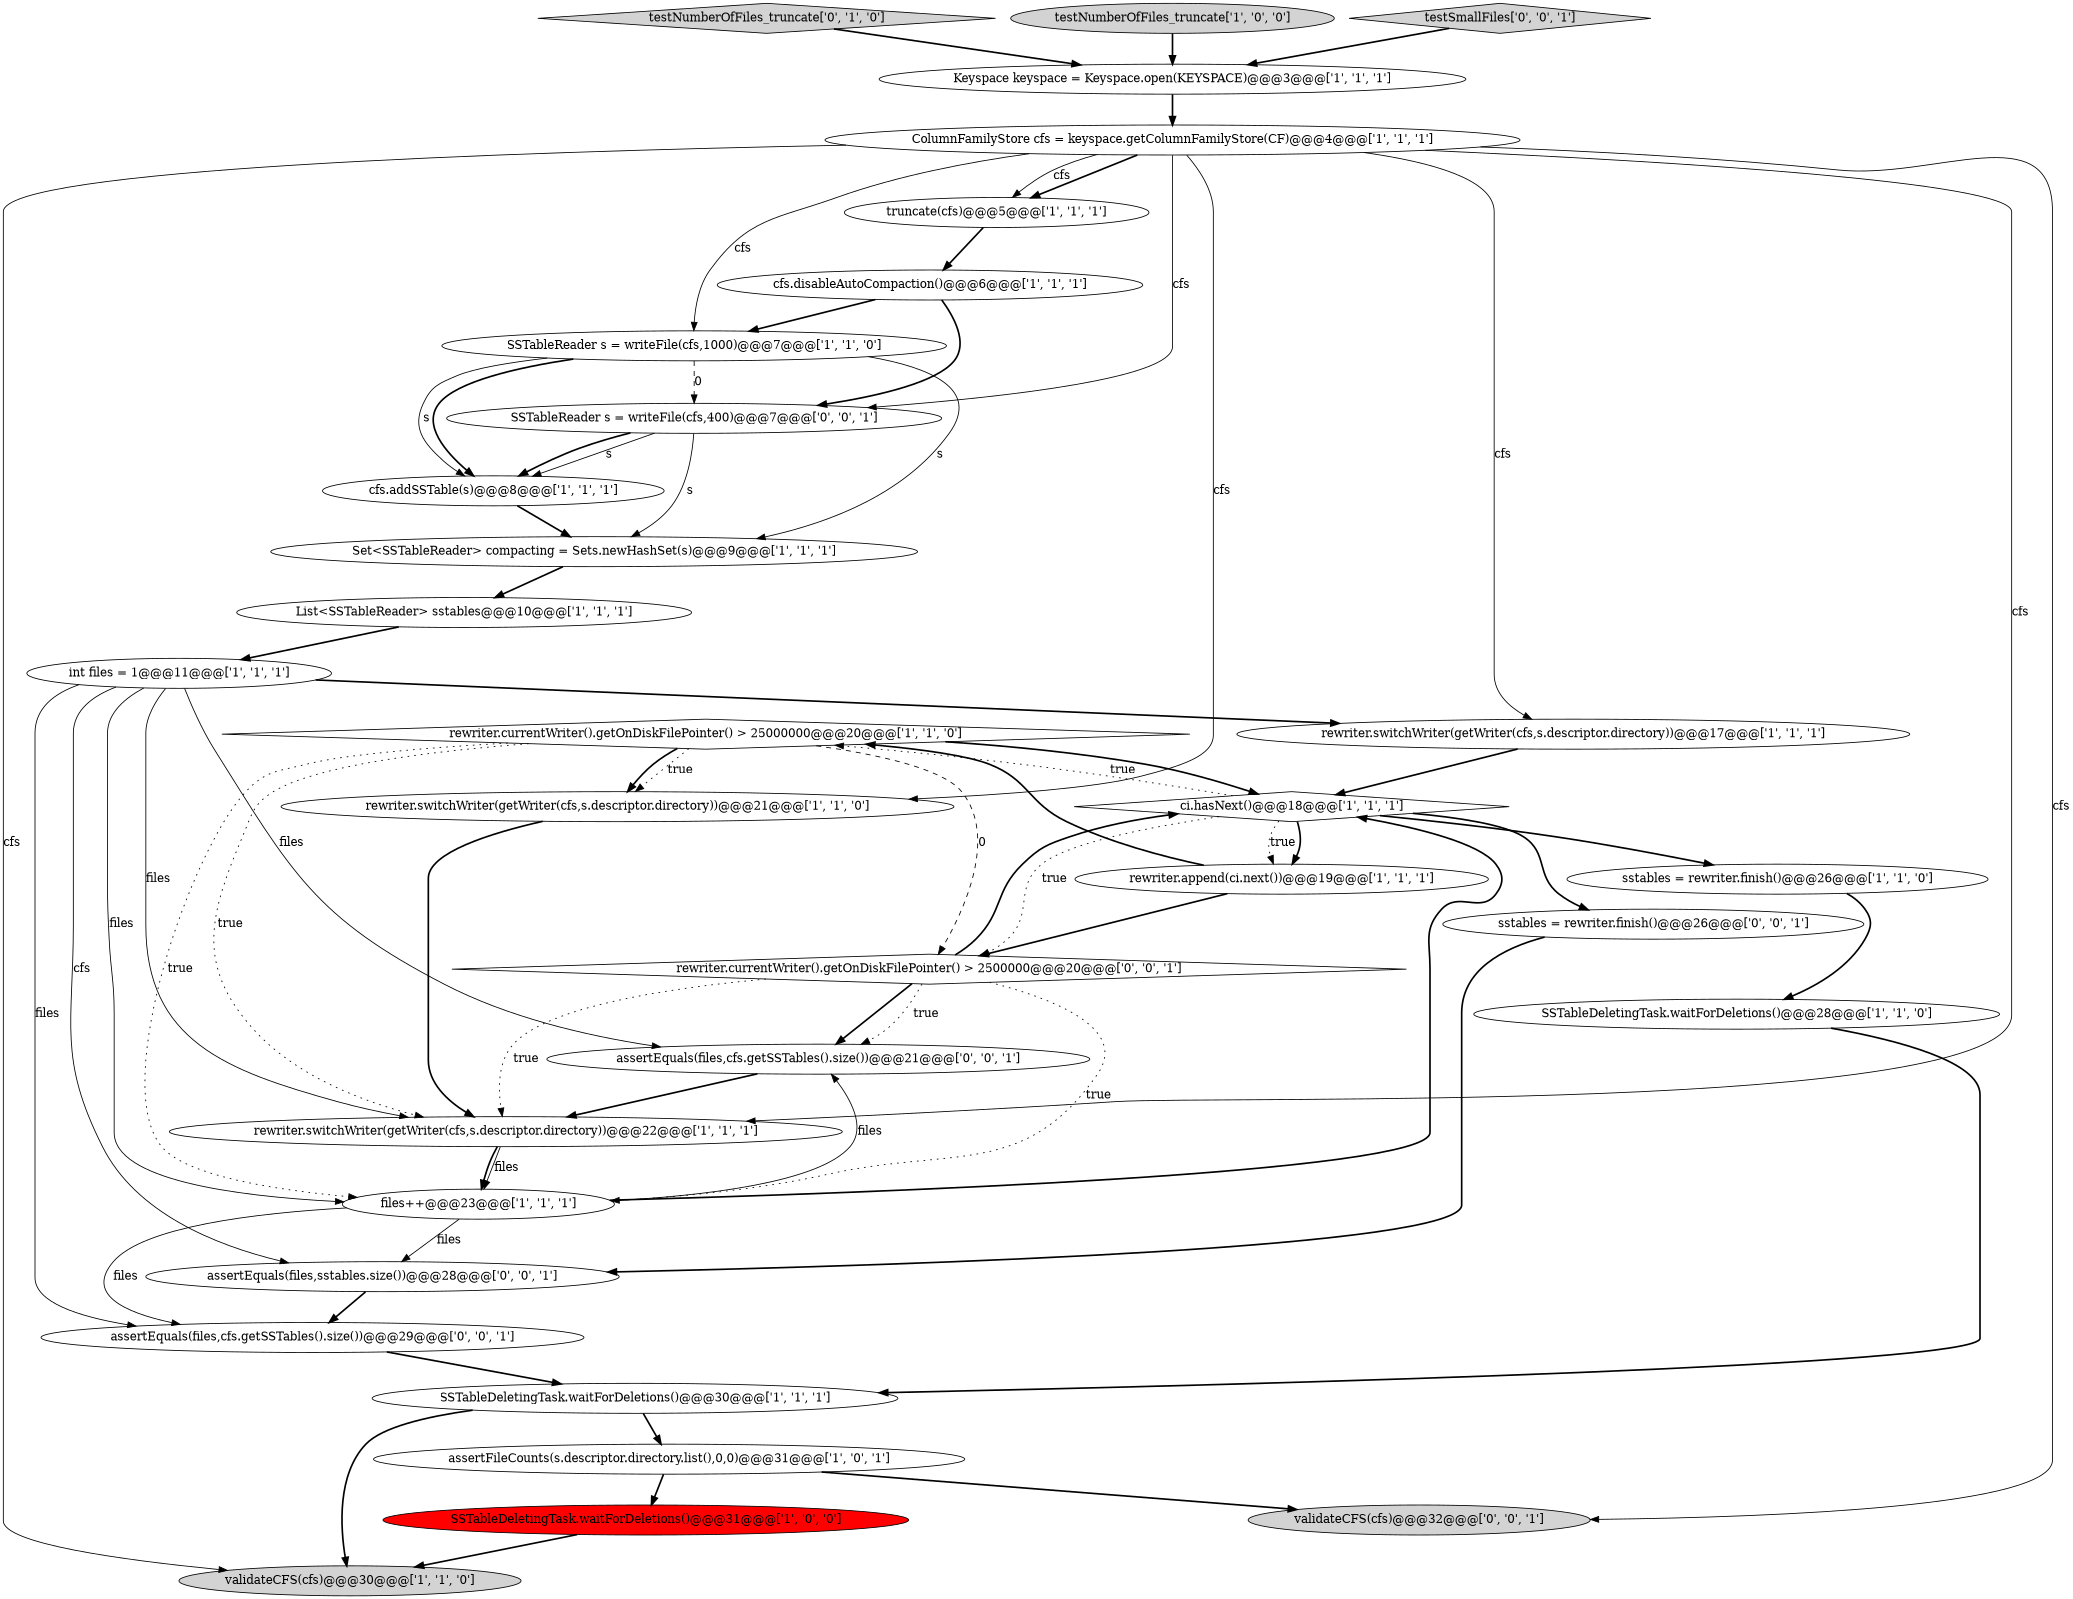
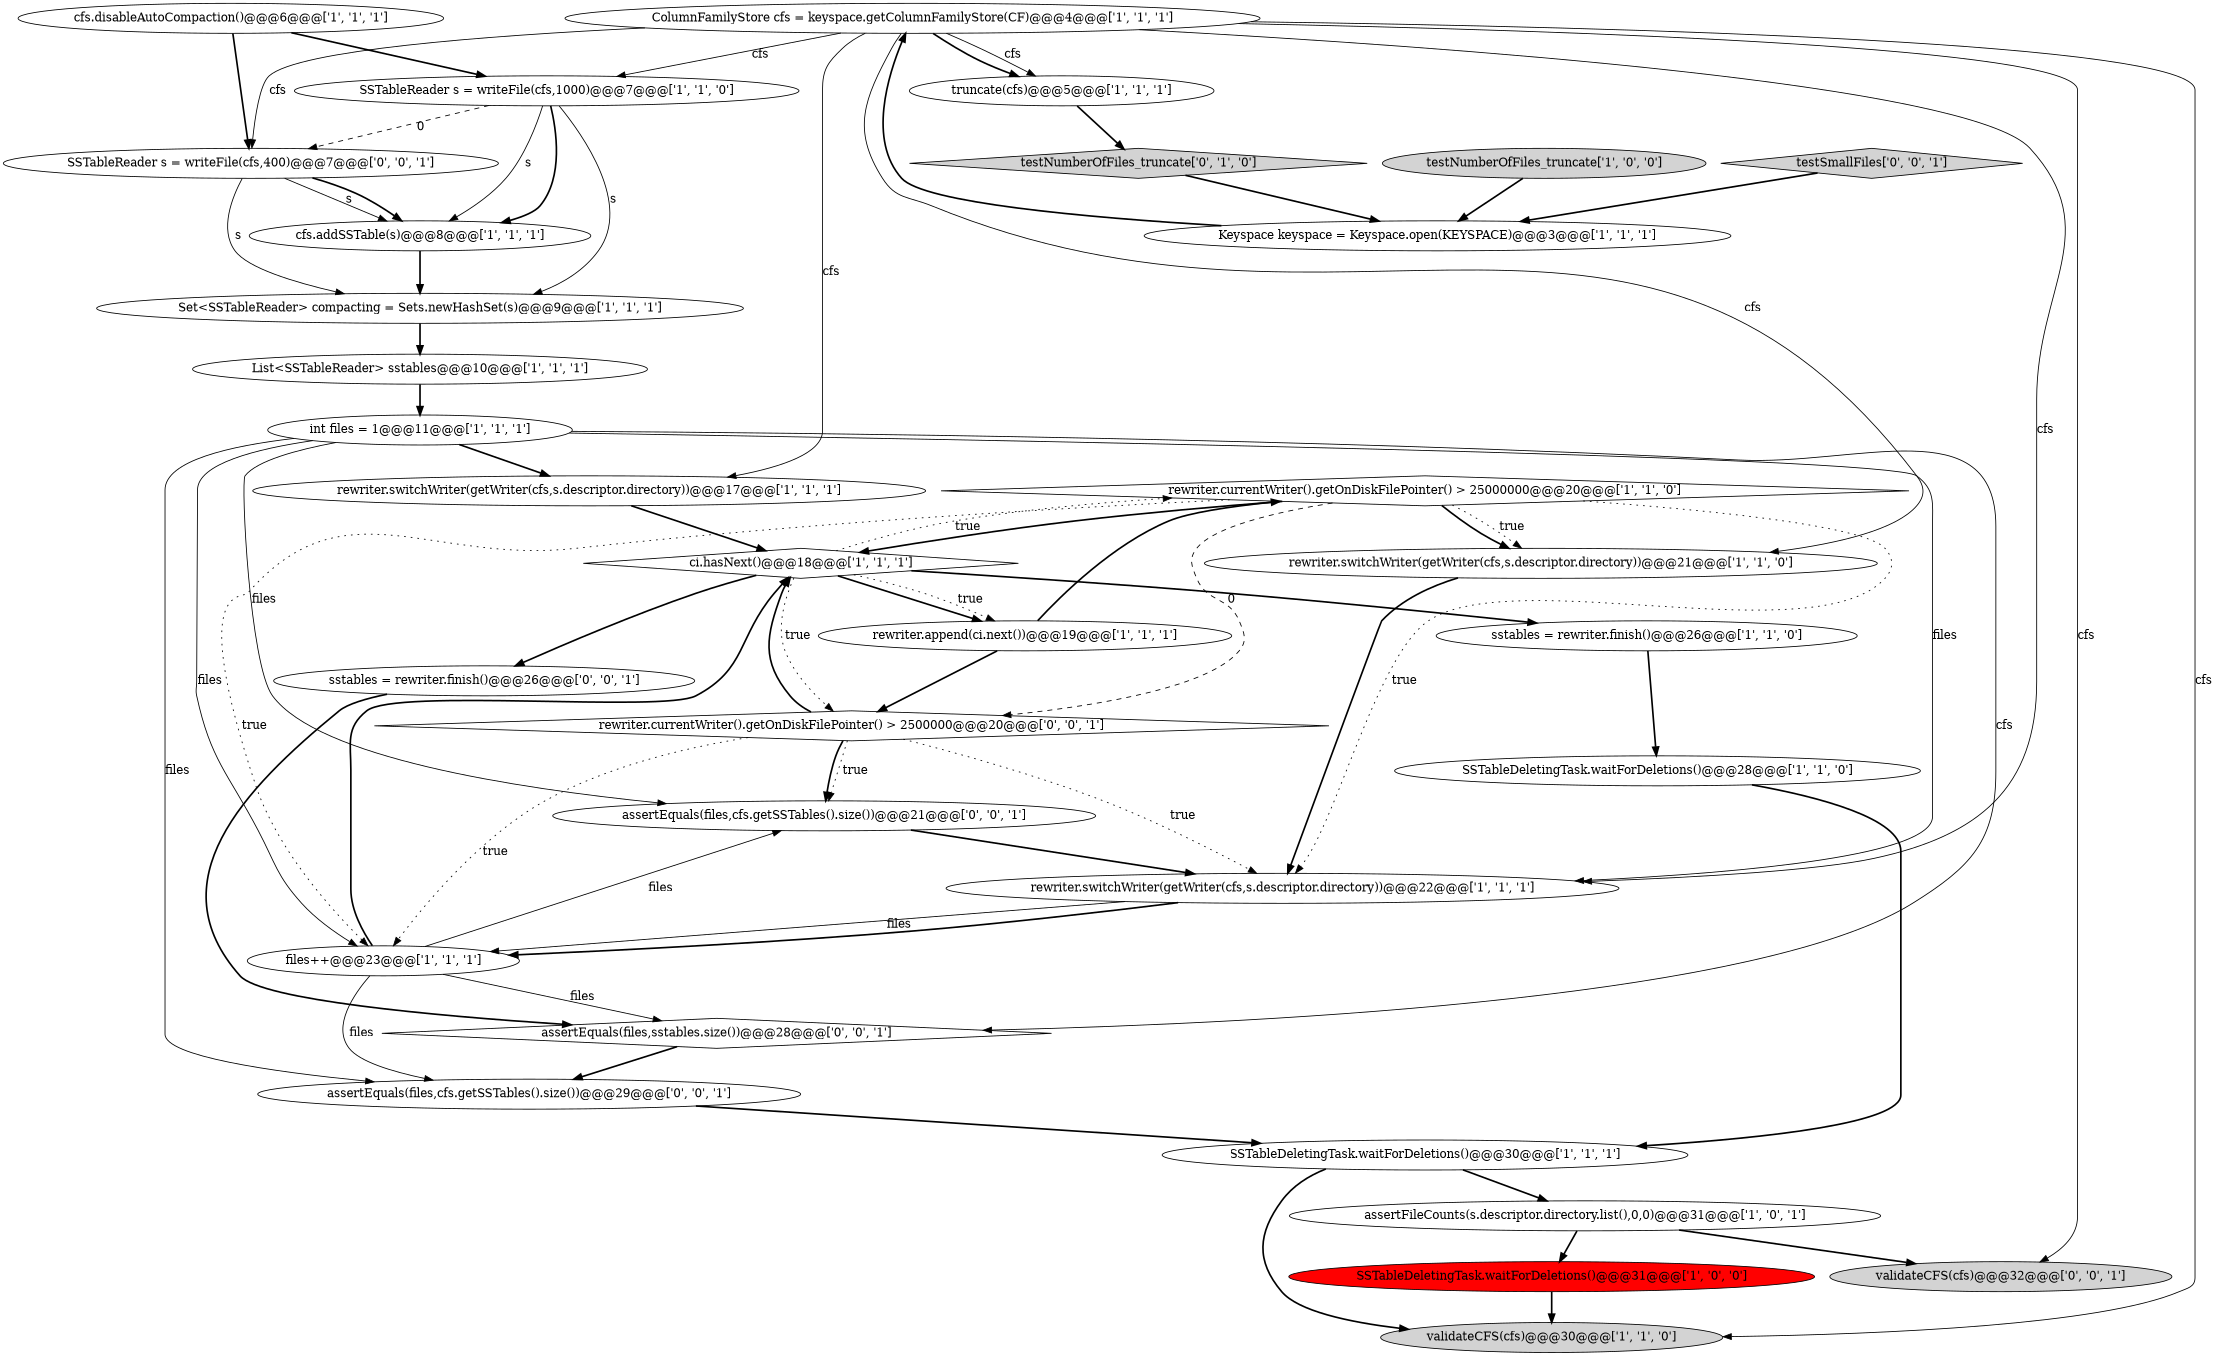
(966, 246) -> (1097, 125)
(382, 1277) -> (717, 1033)
